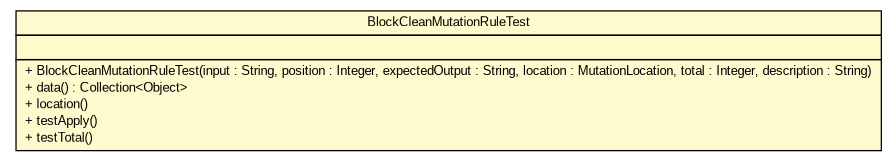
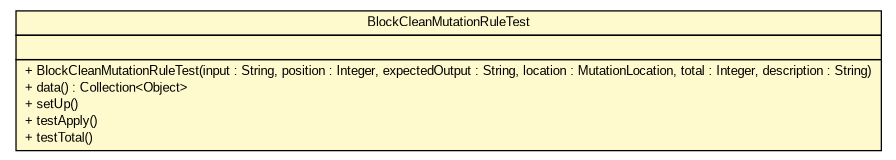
(56, 104) -> (52, 104)
